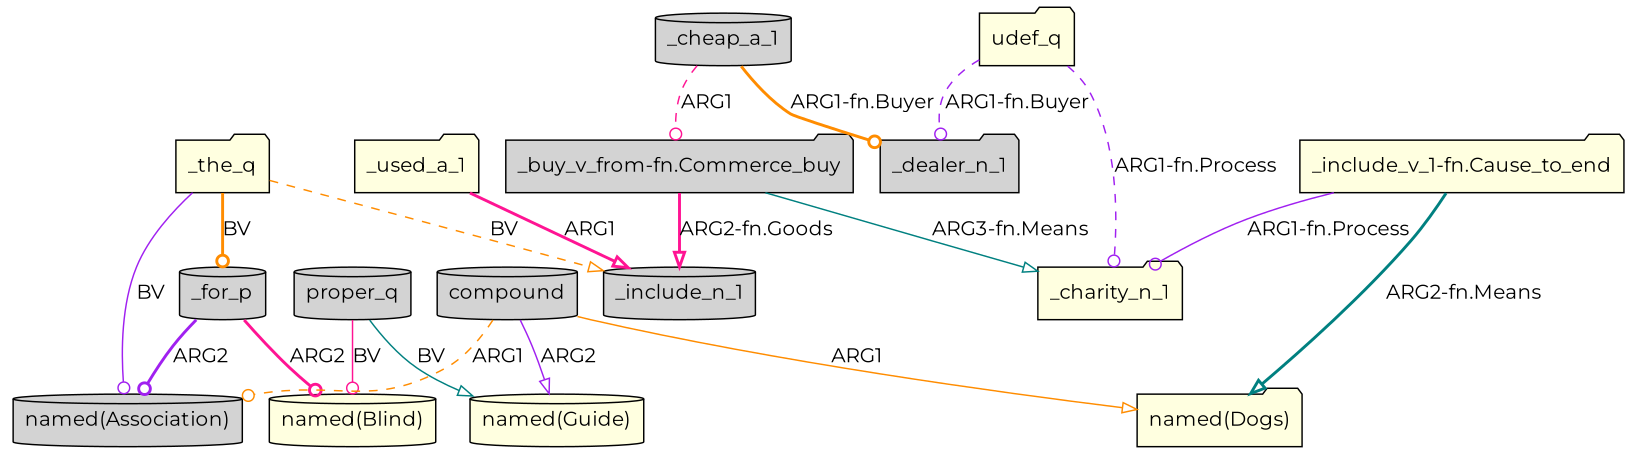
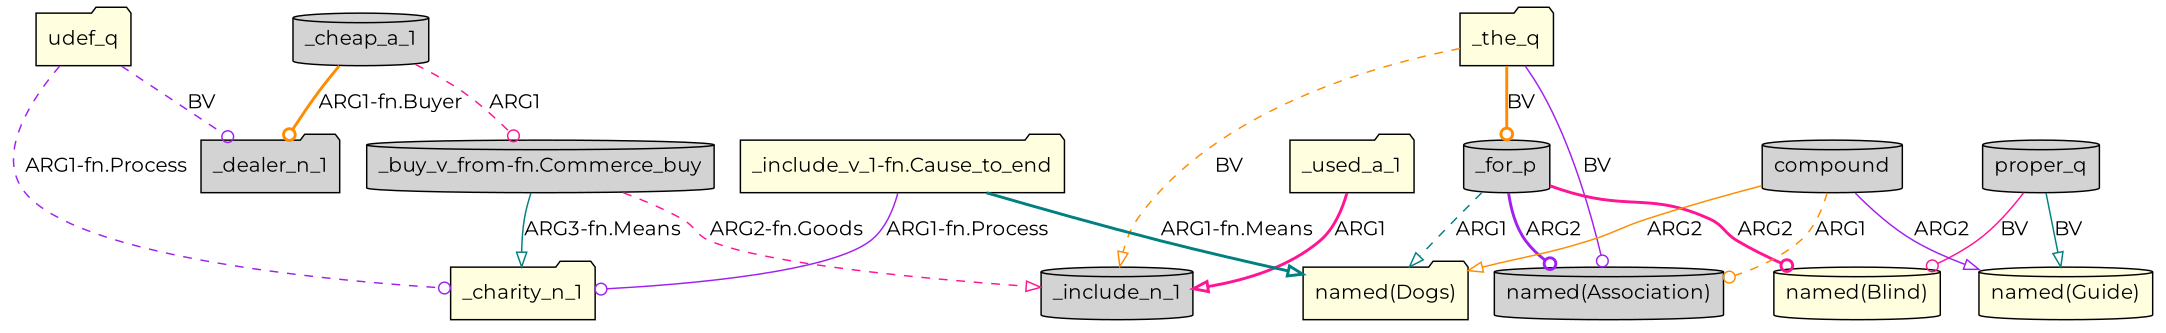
(1017, 103) -> (202, 103)
(680, 166) -> (540, 166)
(680, 223) -> (838, 268)
none -> (1451, 224)
(1464, 293) -> (1237, 230)
(858, 357) -> (1675, 230)
